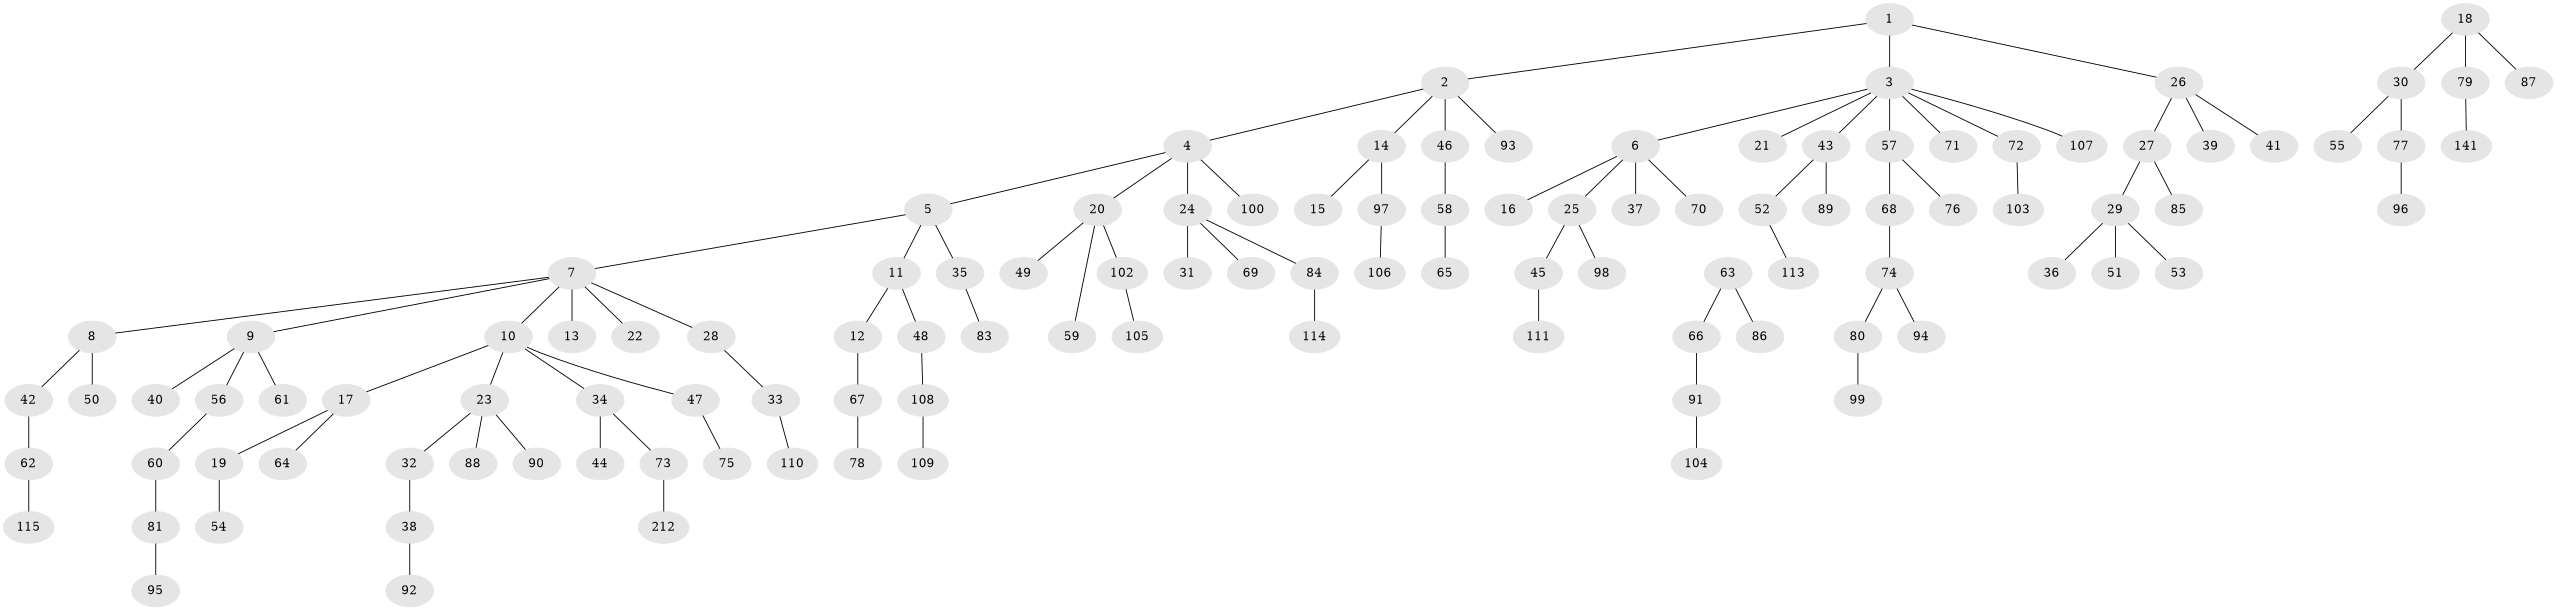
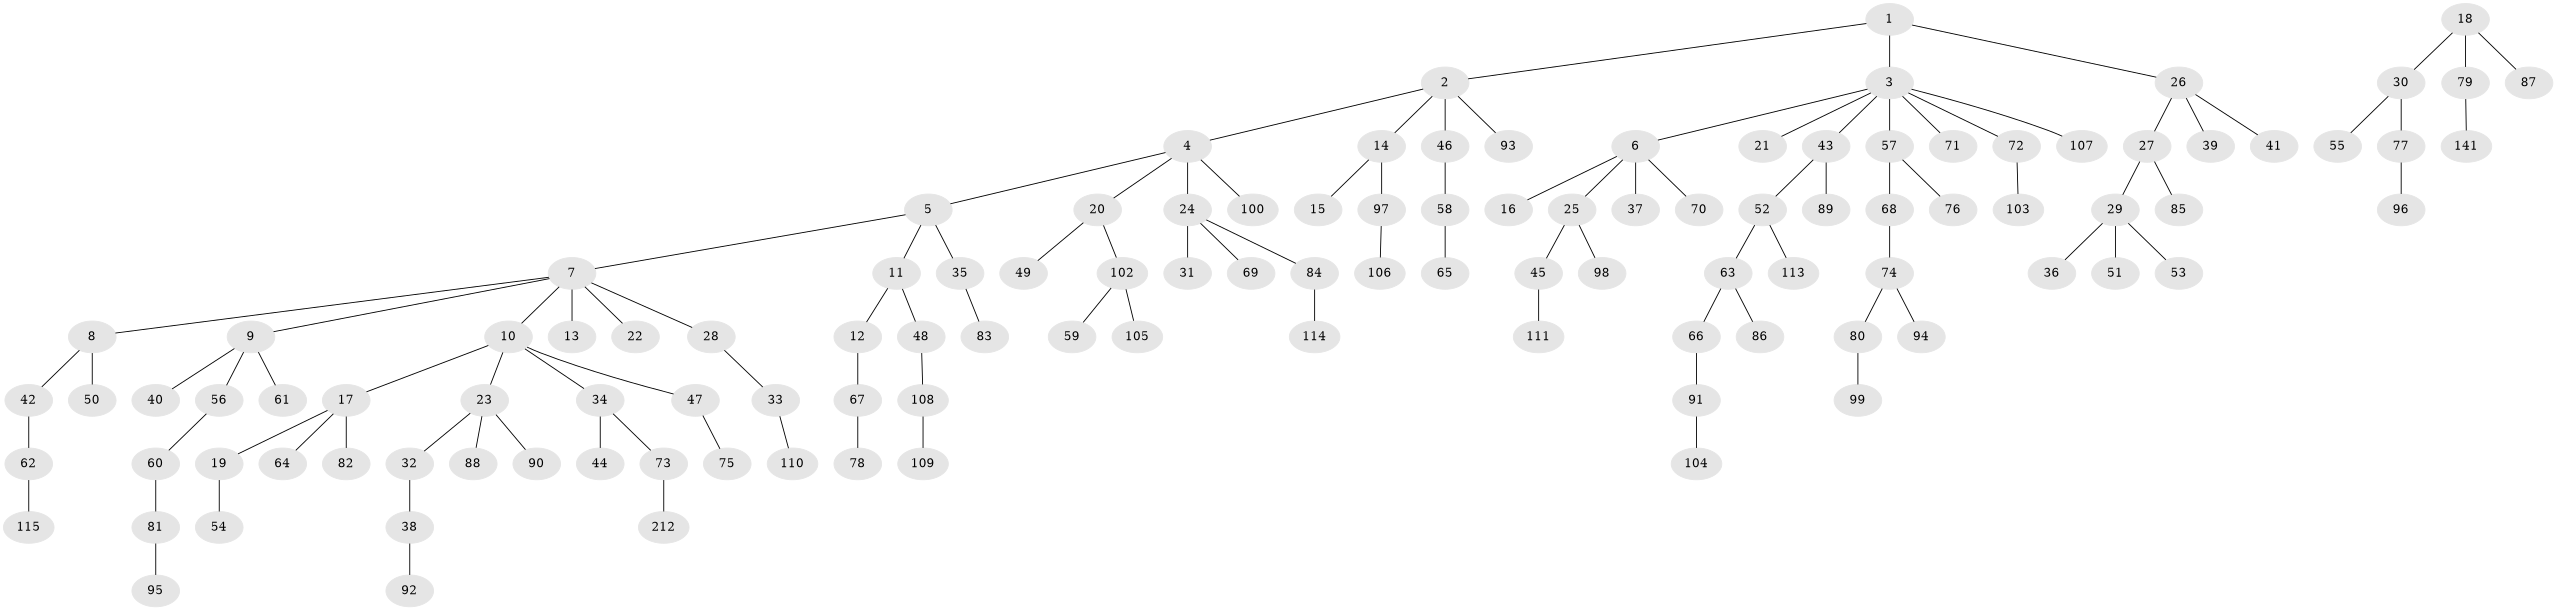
none -> (1745, 242)
(1085, 273) -> (1097, 305)
none -> (346, 464)
